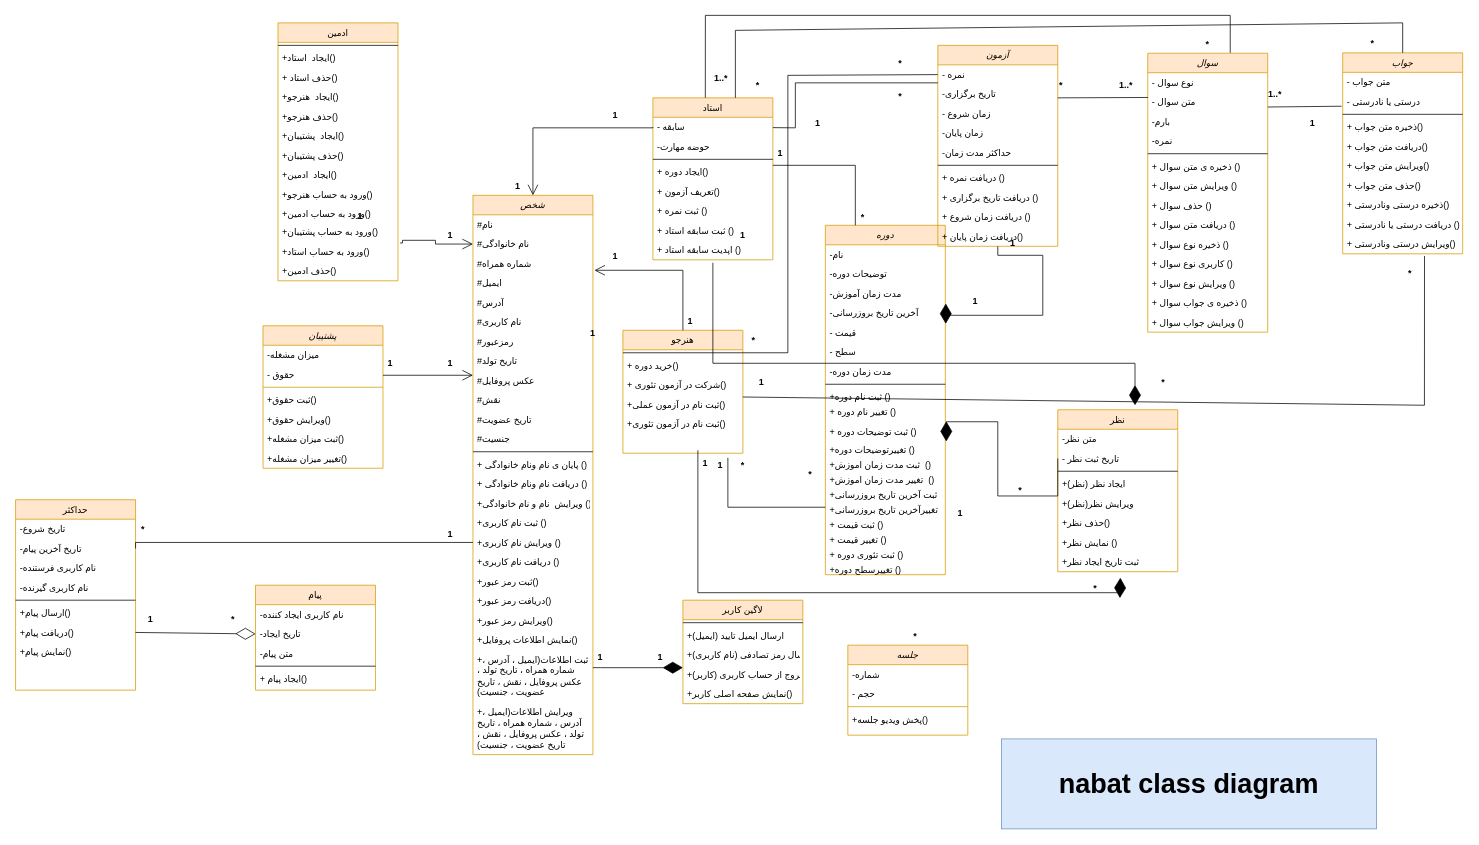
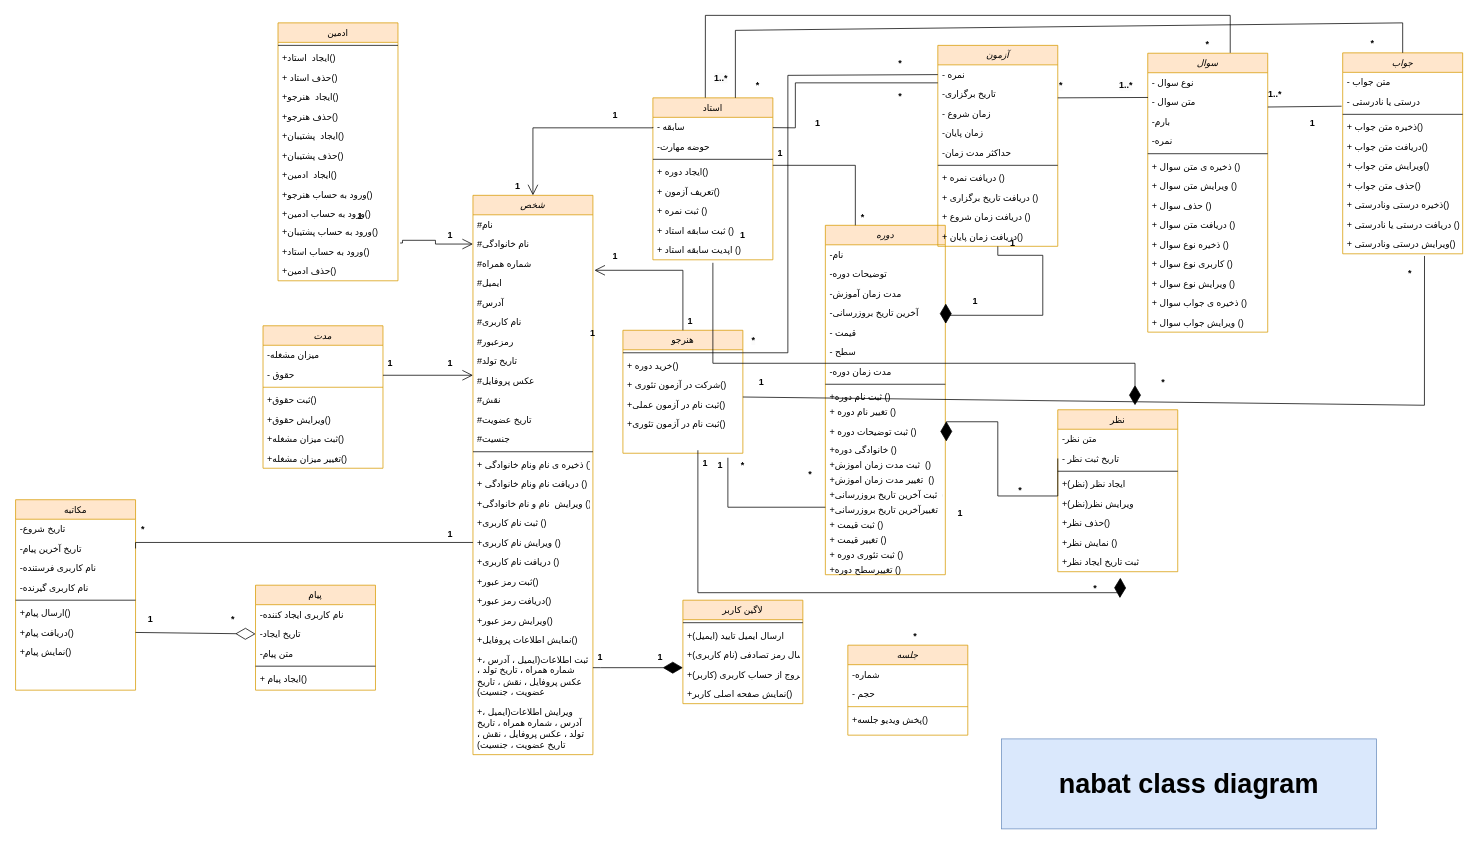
(323, 336) -> (323, 336)
(880, 450) -> (870, 450)
(546, 465) -> (546, 465)
(75, 510) -> (75, 510)
